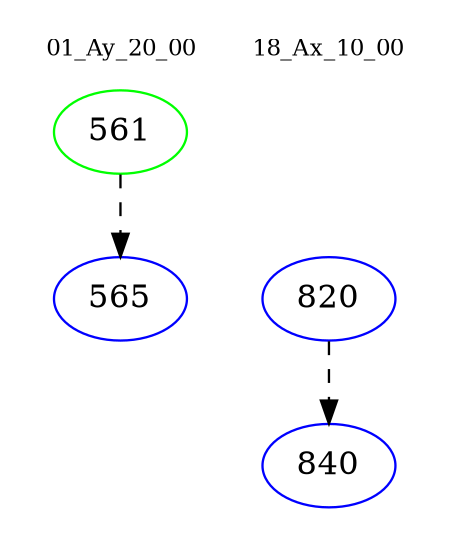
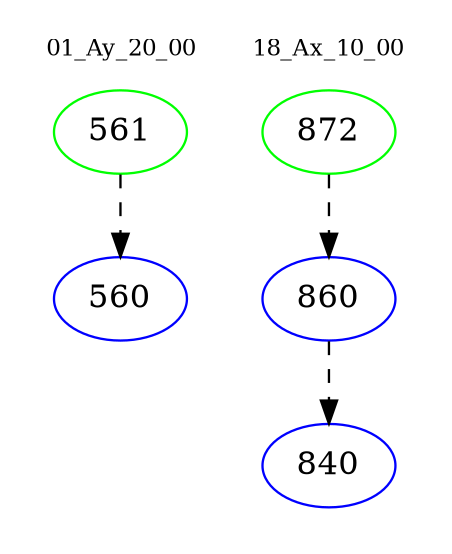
none -> (329, 132)
(120, 299) -> (120, 299)
(329, 299) -> (329, 299)
